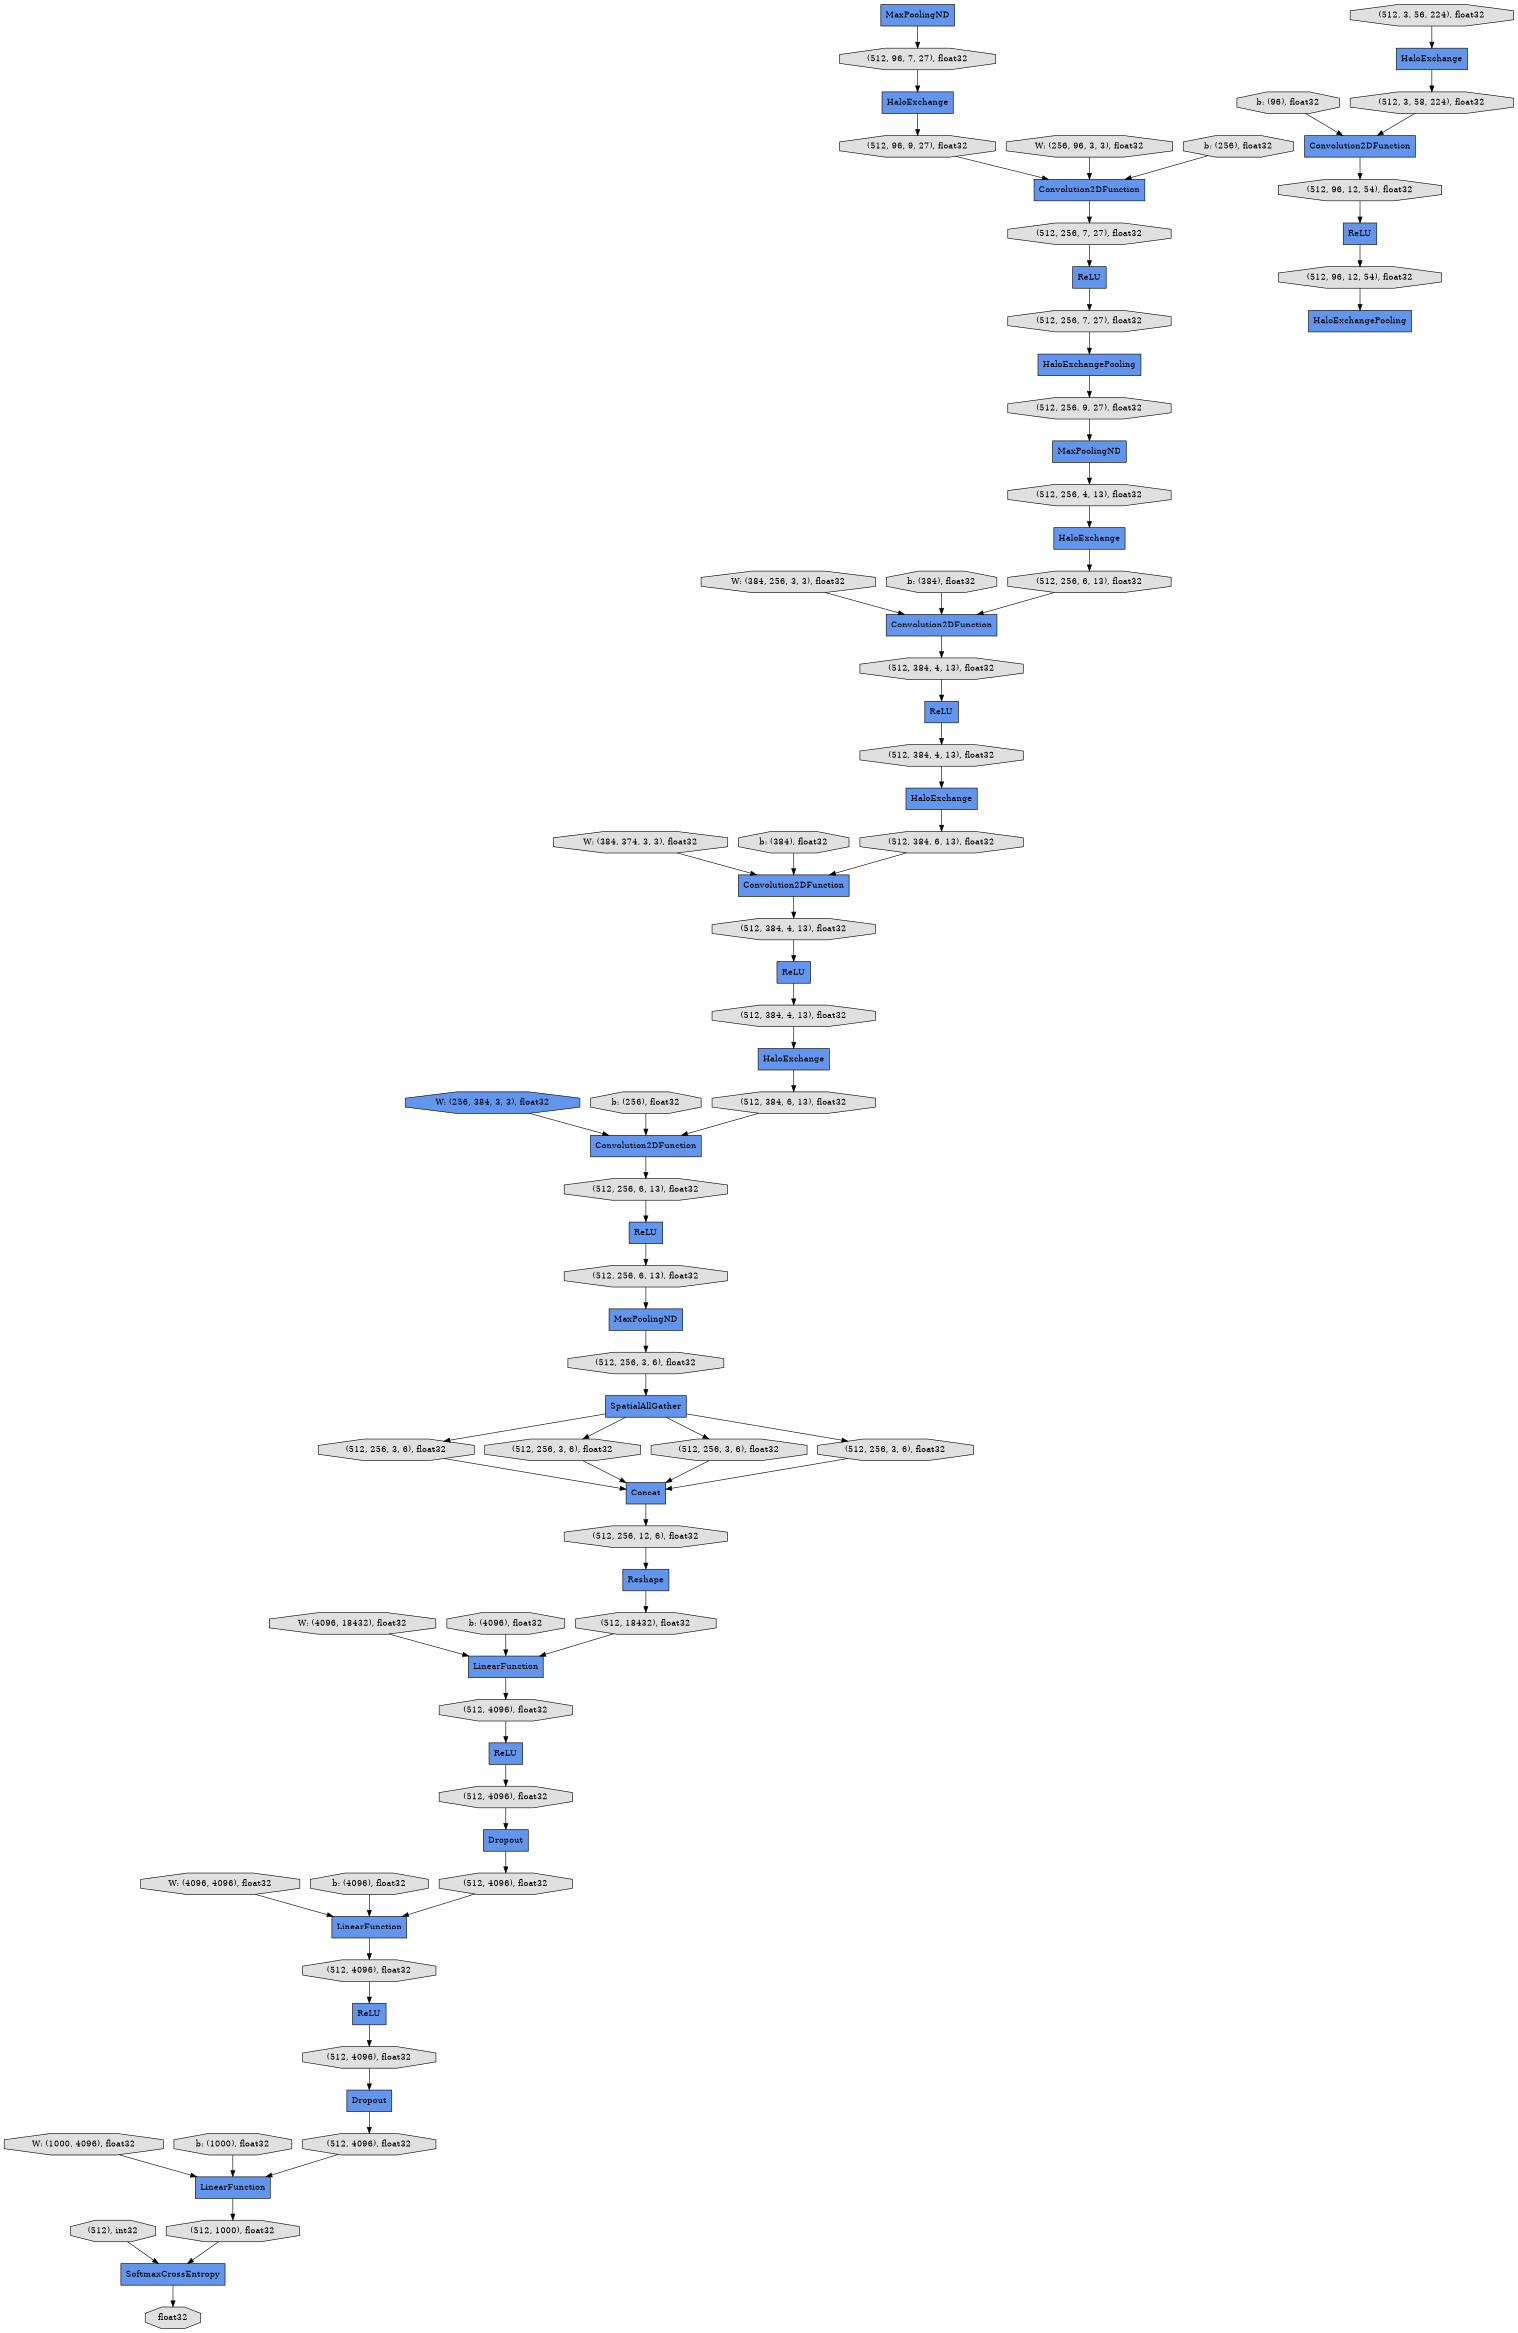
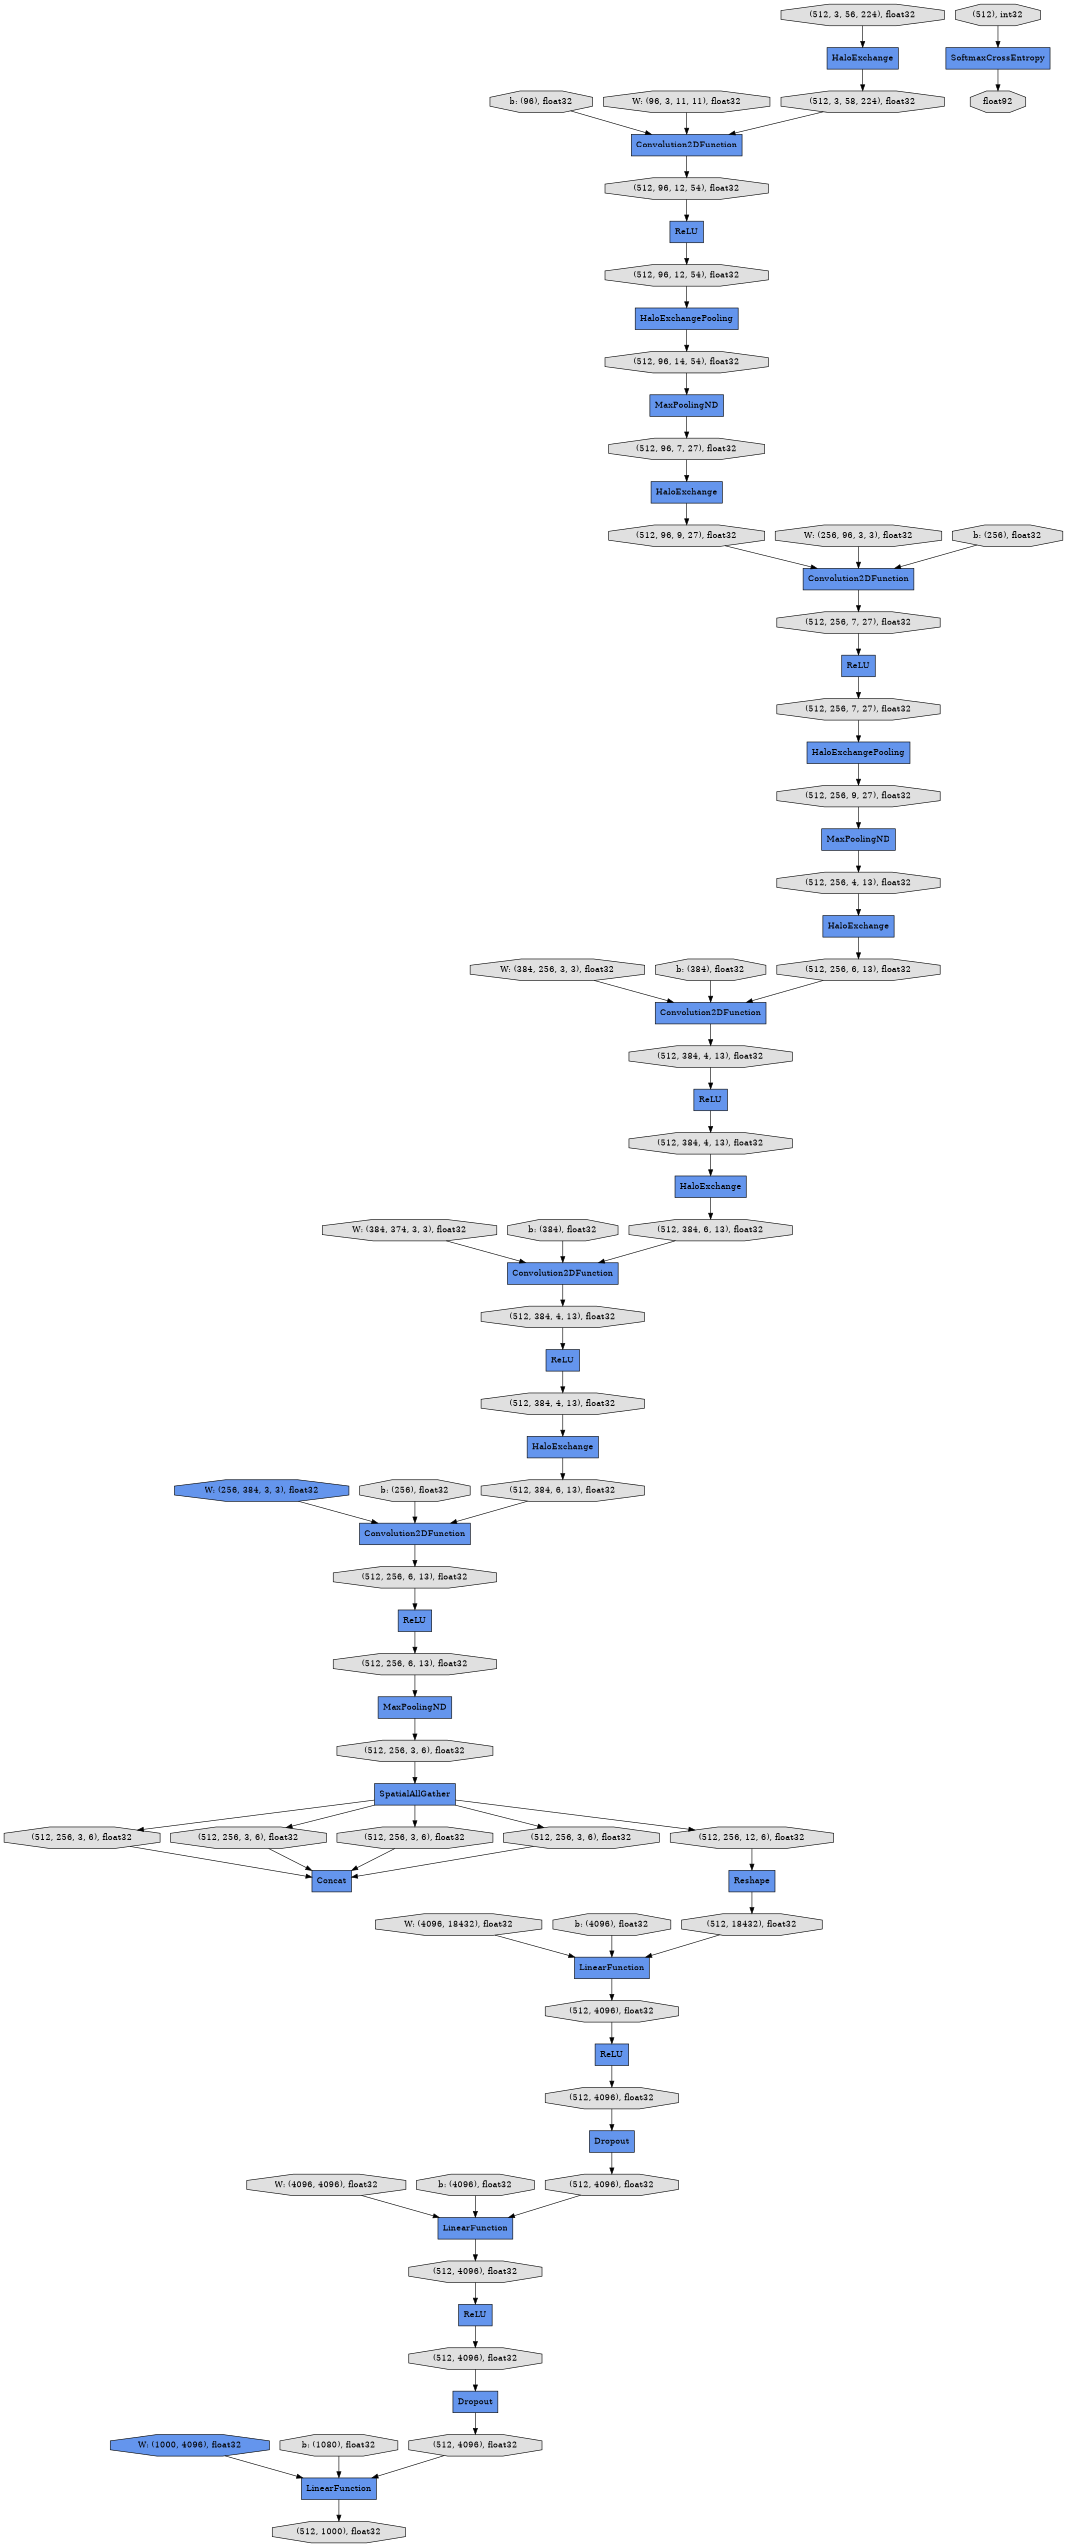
none -> (687, 102)
none -> (687, 362)
(646, 1512) -> (572, 1815)
(84, 2144) -> (190, 2445)
(233, 2144) -> (339, 2445)
(205, 2251) -> none
(173, 2318) -> (998, 102)
